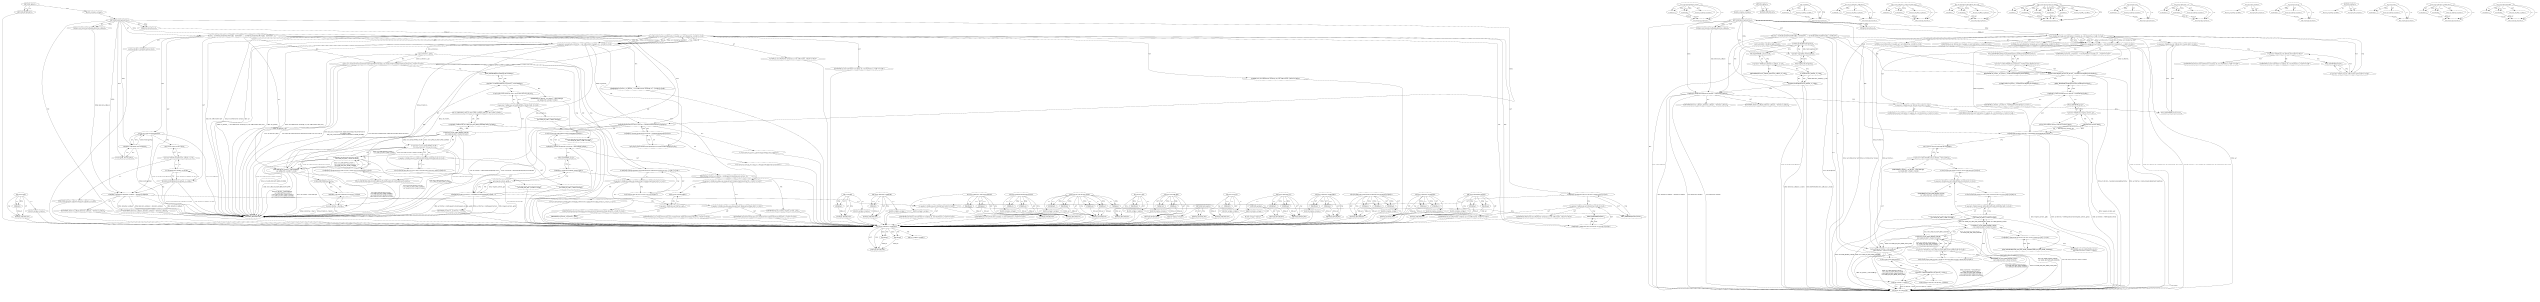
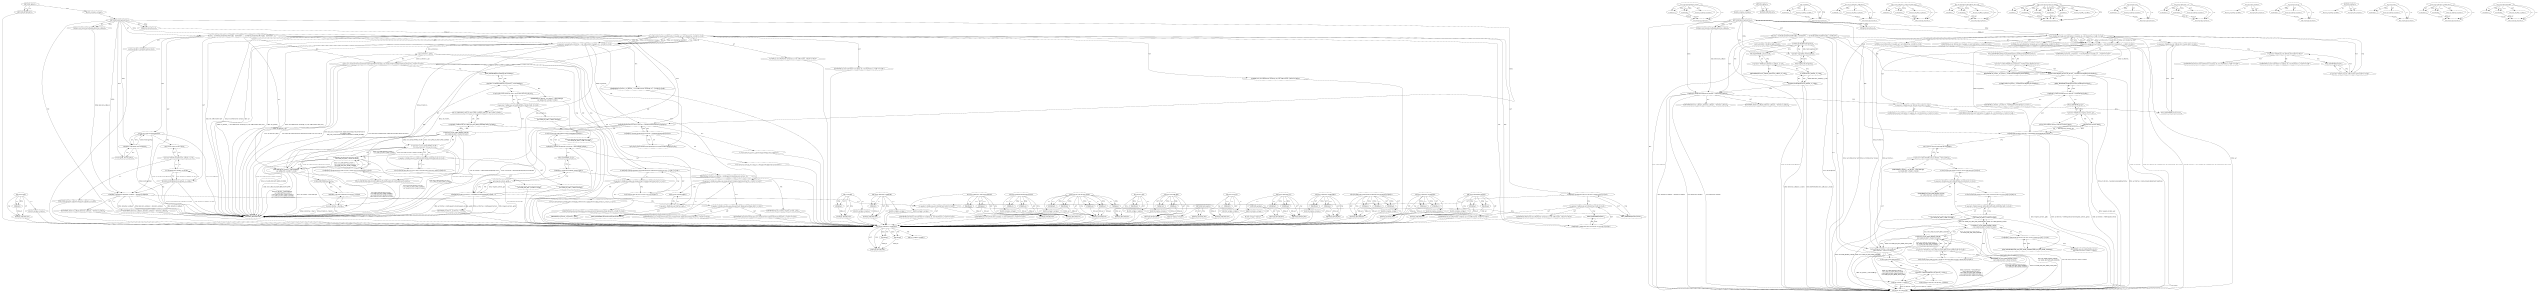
(656, 200) -> (591, 97)
none -> (608, 217)
